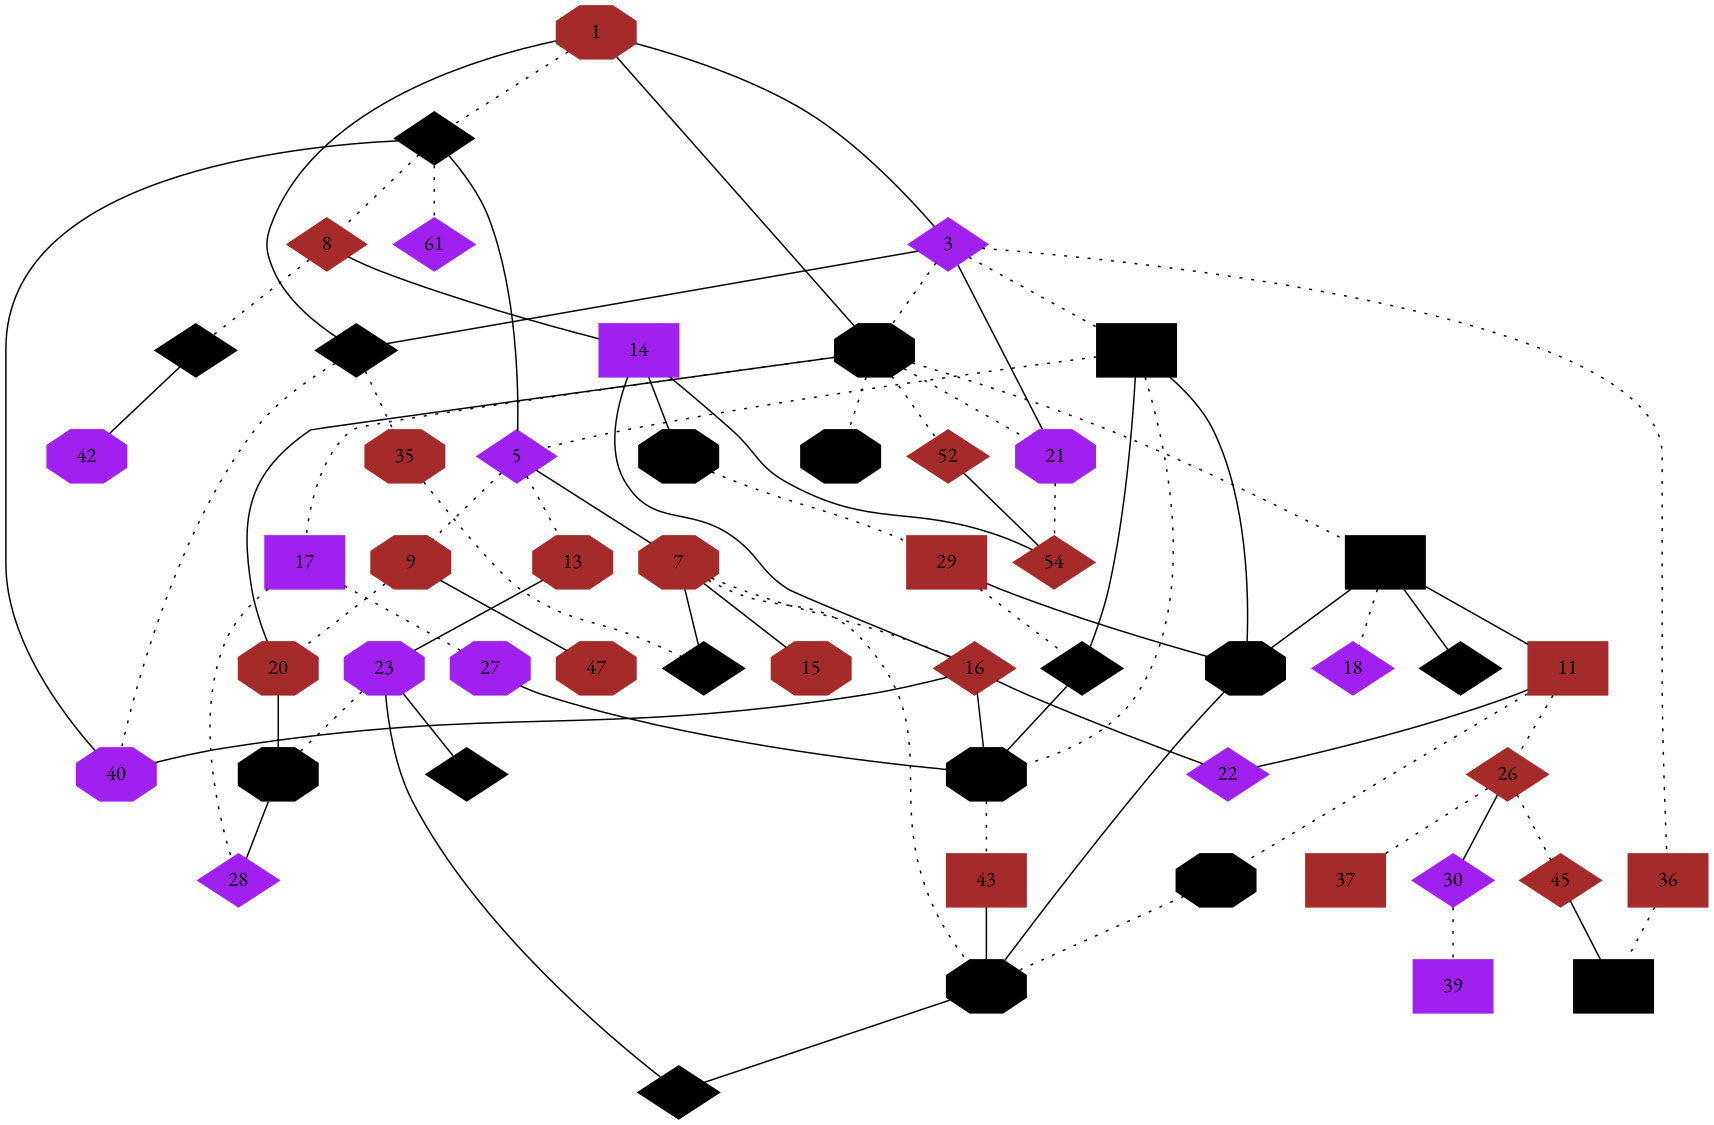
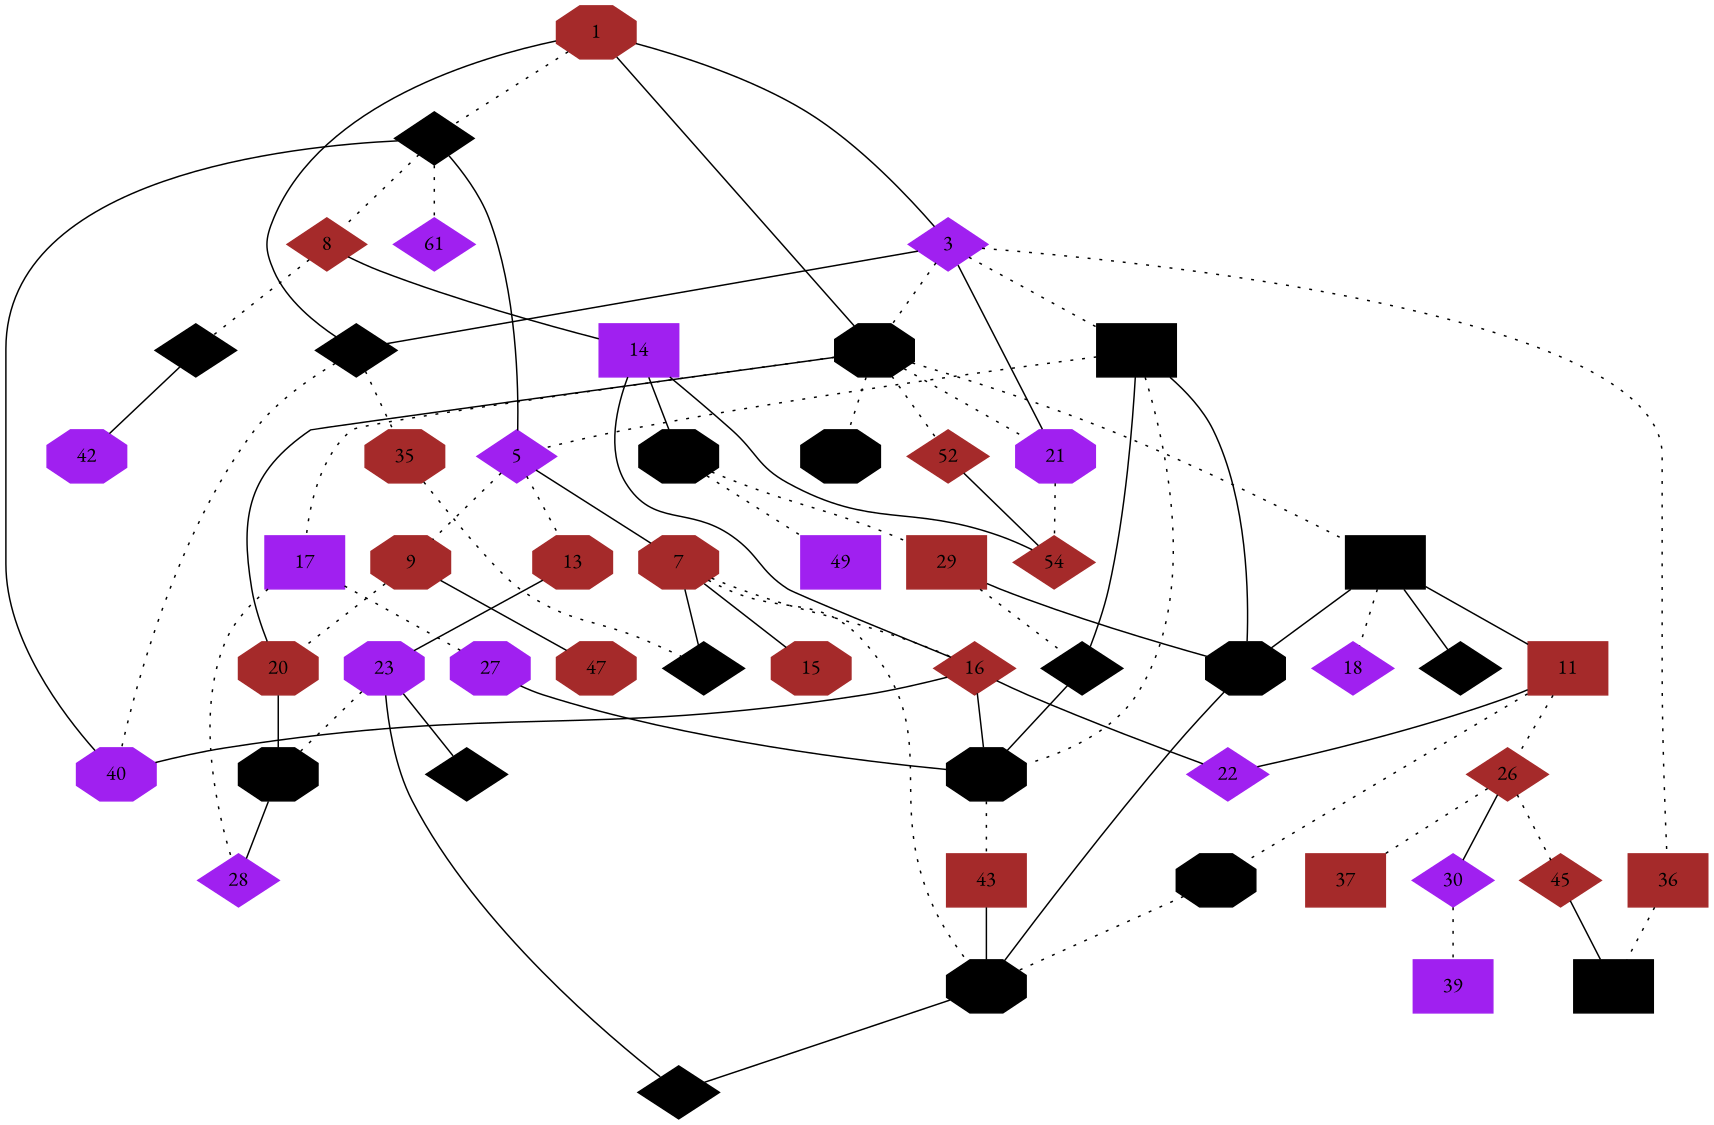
none -> (841, 562)
